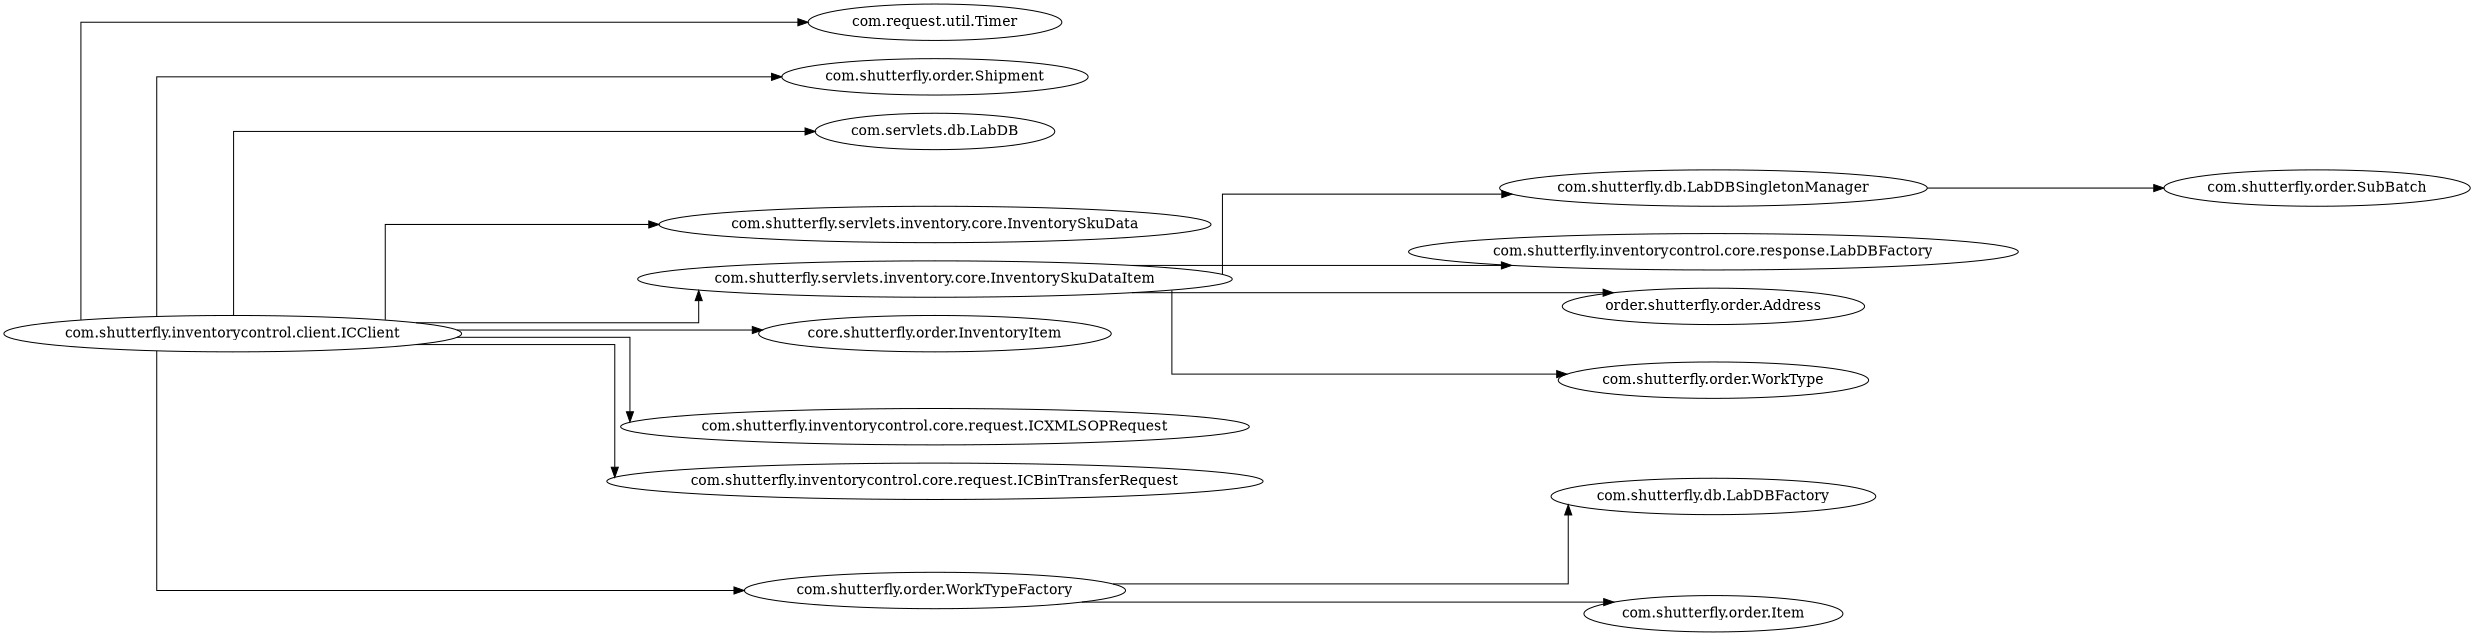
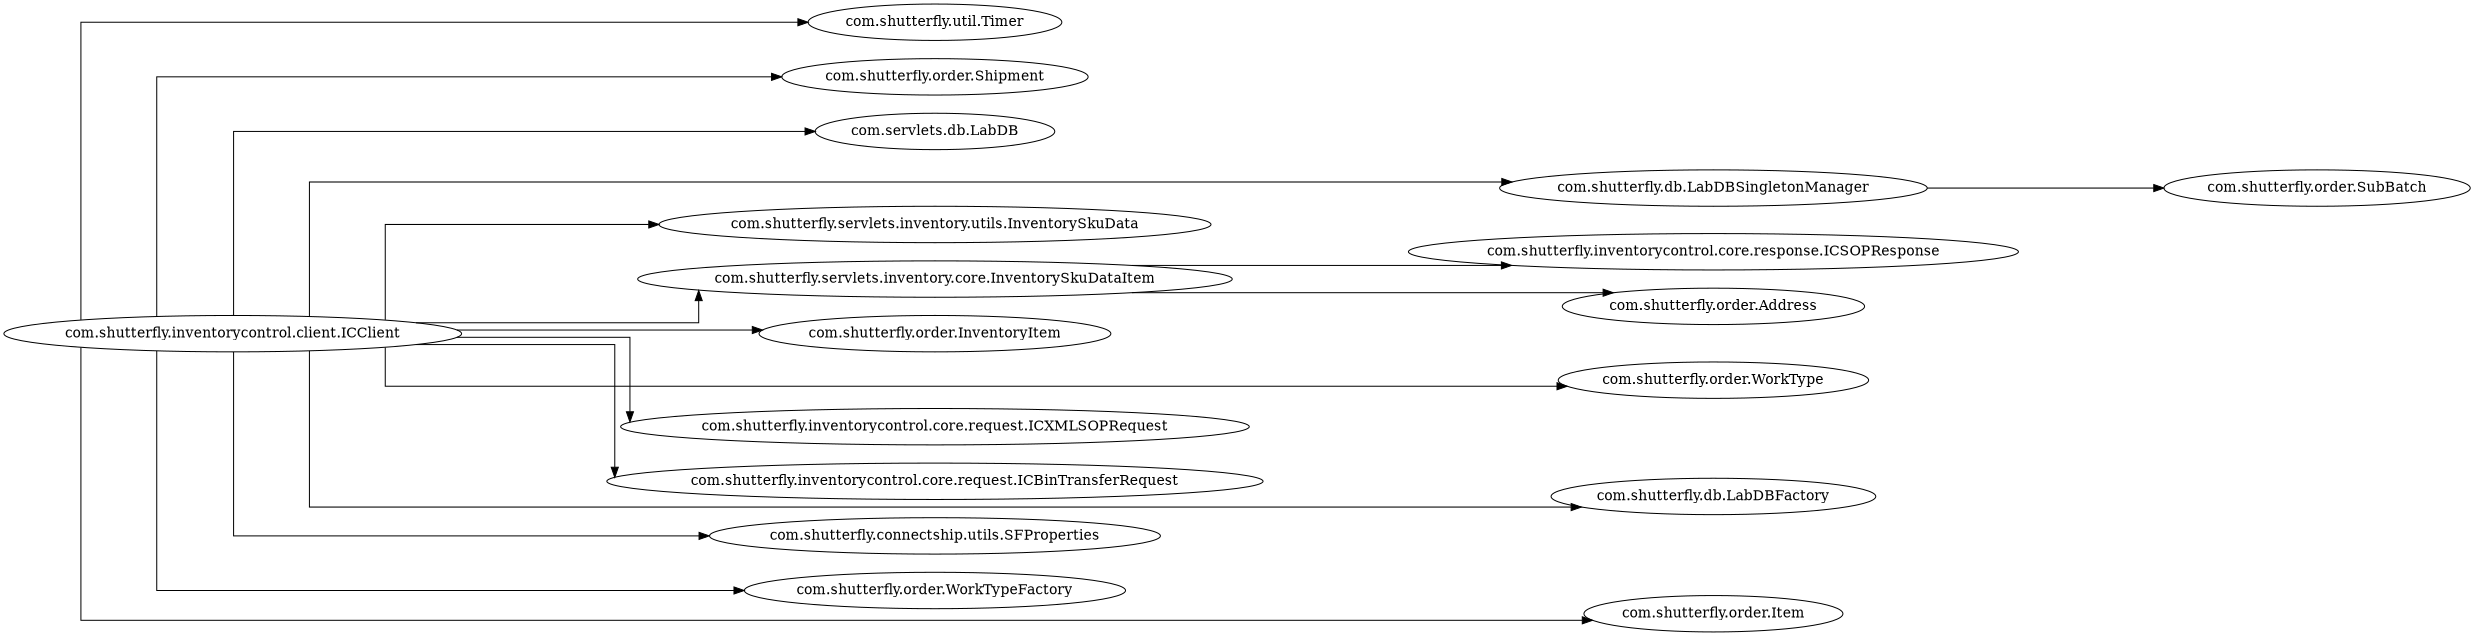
(935, 22) -> (935, 22)
(1322, 194) -> (838, 182)
(935, 224) -> (935, 224)
(1713, 252) -> (1713, 252)
(1713, 306) -> (1713, 306)
(935, 334) -> (935, 334)
(1322, 374) -> (952, 386)
none -> (935, 536)
(1375, 584) -> (862, 507)
(1343, 602) -> (695, 620)
